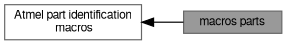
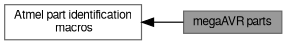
(233, 22) -> (233, 22)
